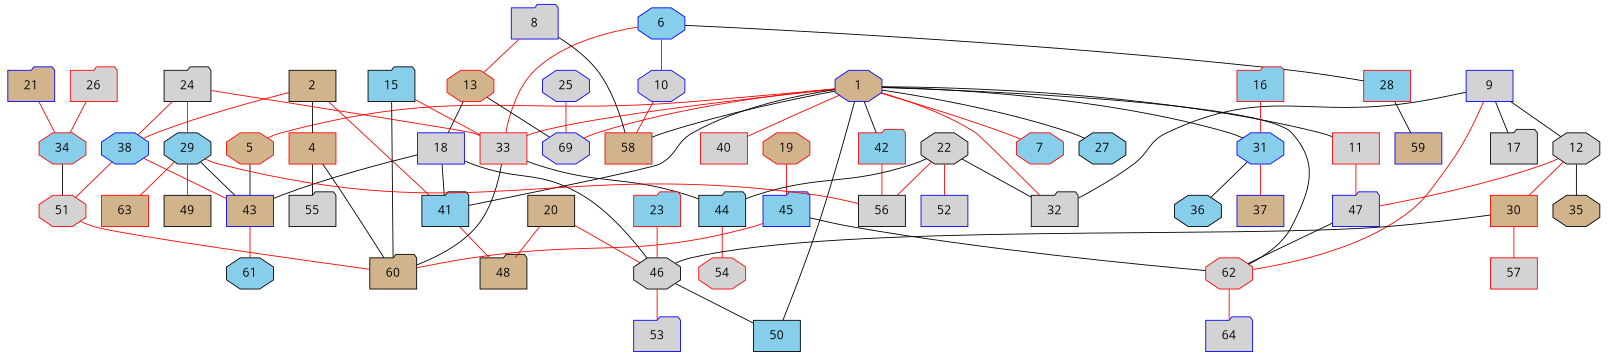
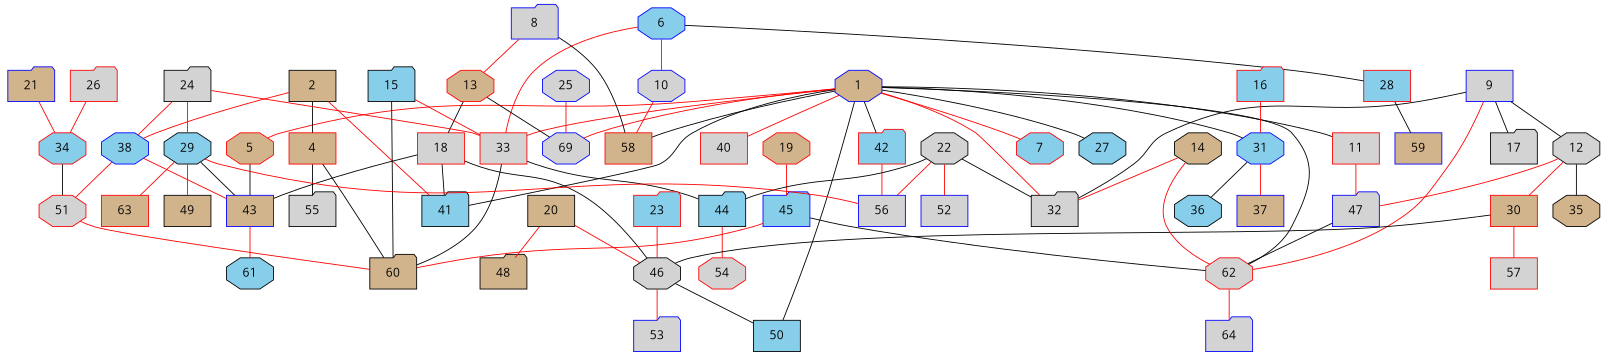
(441, 148) -> (441, 148)
none -> (1198, 148)
(882, 211) -> (882, 211)
(474, 242) -> none
